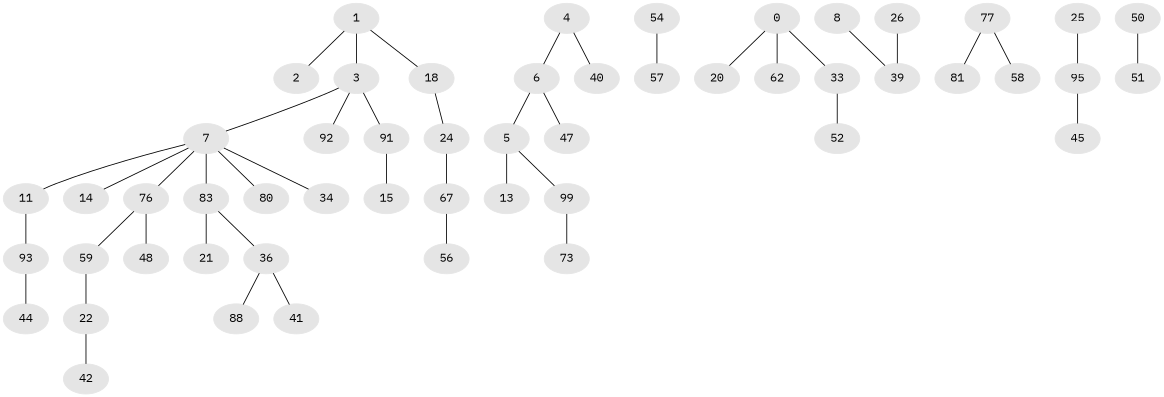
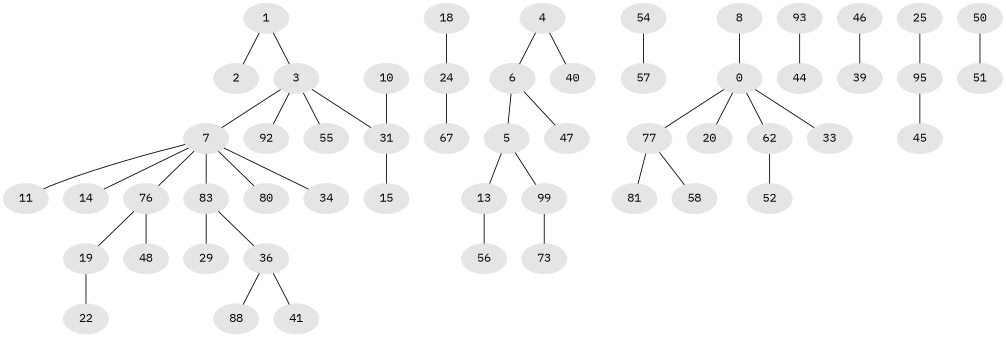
(897, 18) -> (860, 18)
(394, 48) -> none
(867, 48) -> (740, 48)
none -> (386, 78)
none -> (694, 109)
(837, 109) -> (770, 169)
none -> (326, 139)
(386, 139) -> (386, 139)
(26, 229) -> none
(447, 229) -> (484, 229)
(86, 259) -> (86, 259)
(206, 259) -> (206, 259)
(86, 379) -> none
